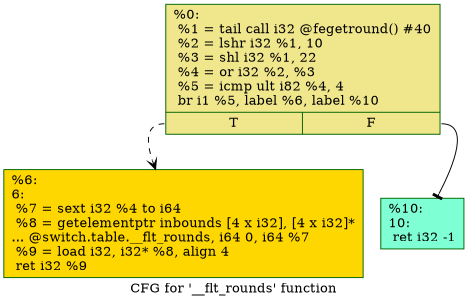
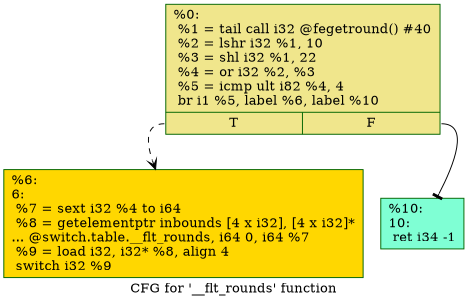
(422, 237) -> (422, 237)
(50, 266) -> (62, 266)
